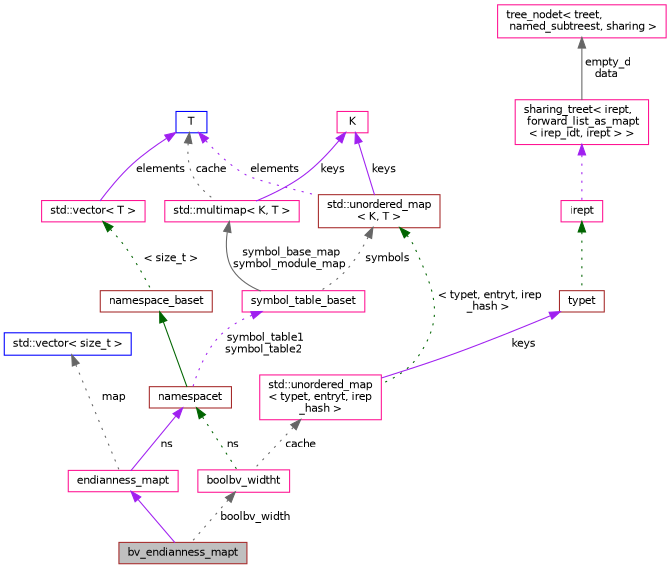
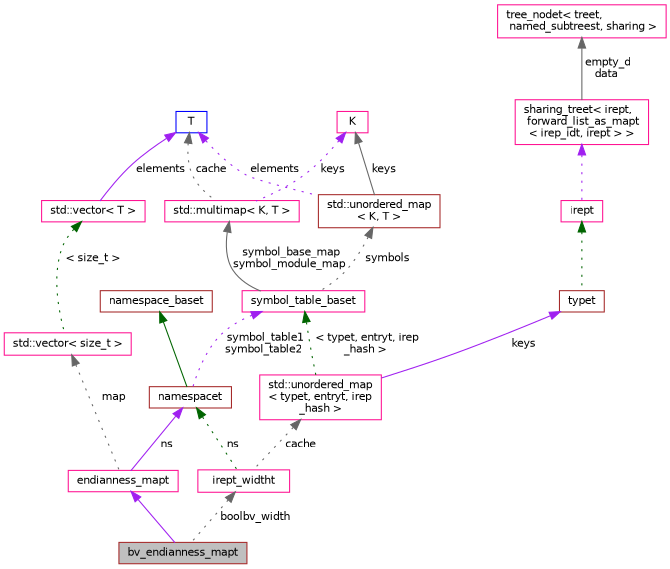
(367, 169) -> (367, 169)
(302, 177) -> (302, 177)
(133, 259) -> (57, 280)
(434, 318) -> (311, 349)
(68, 344) -> (68, 344)
(244, 481) -> (244, 481)
